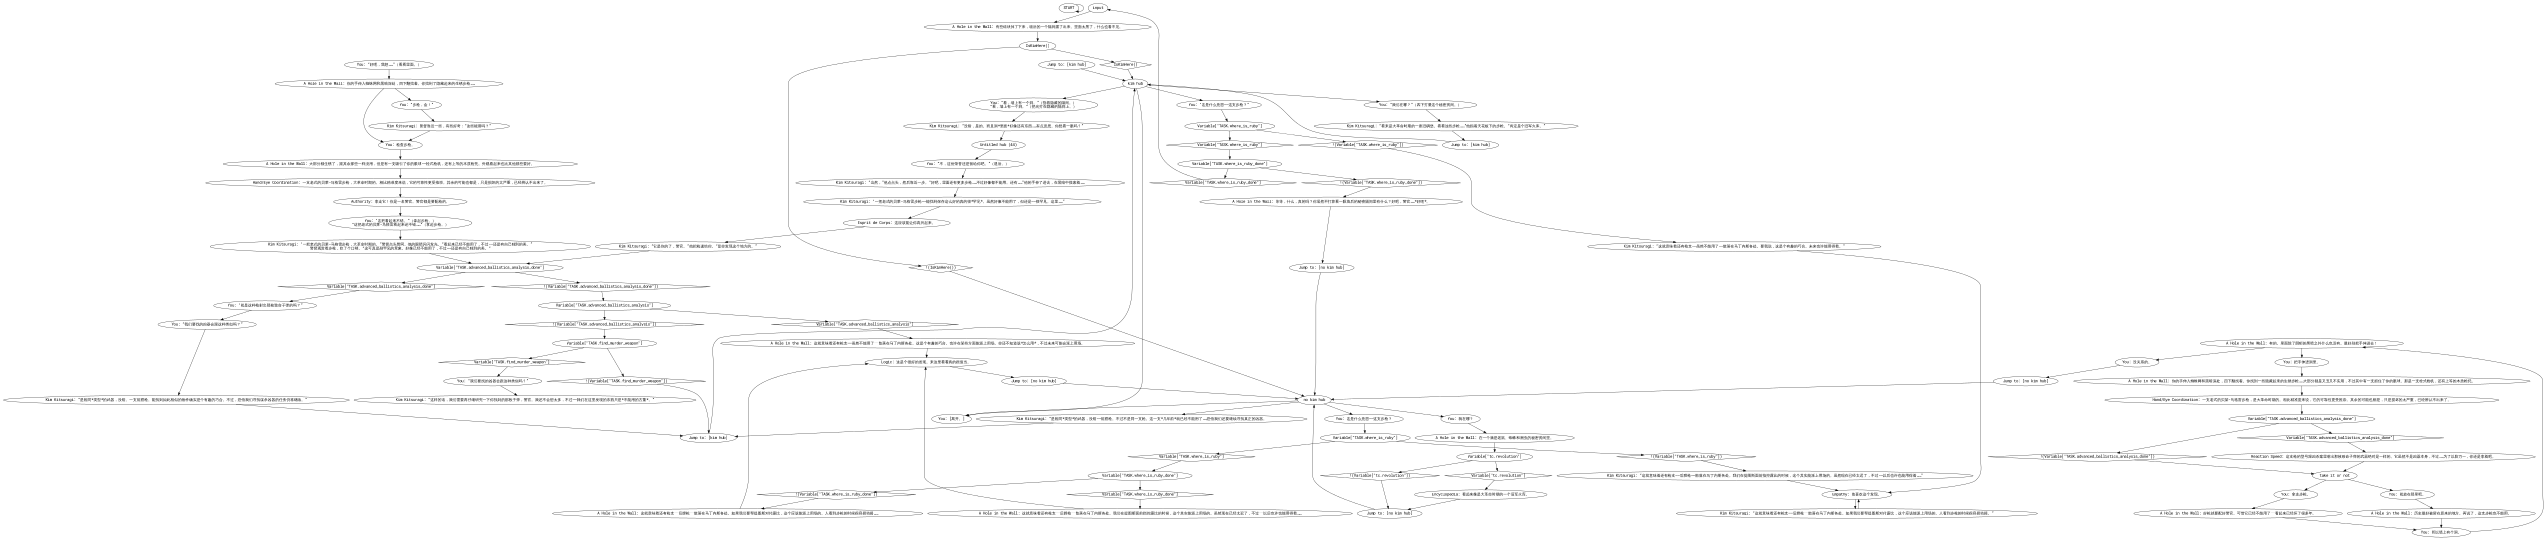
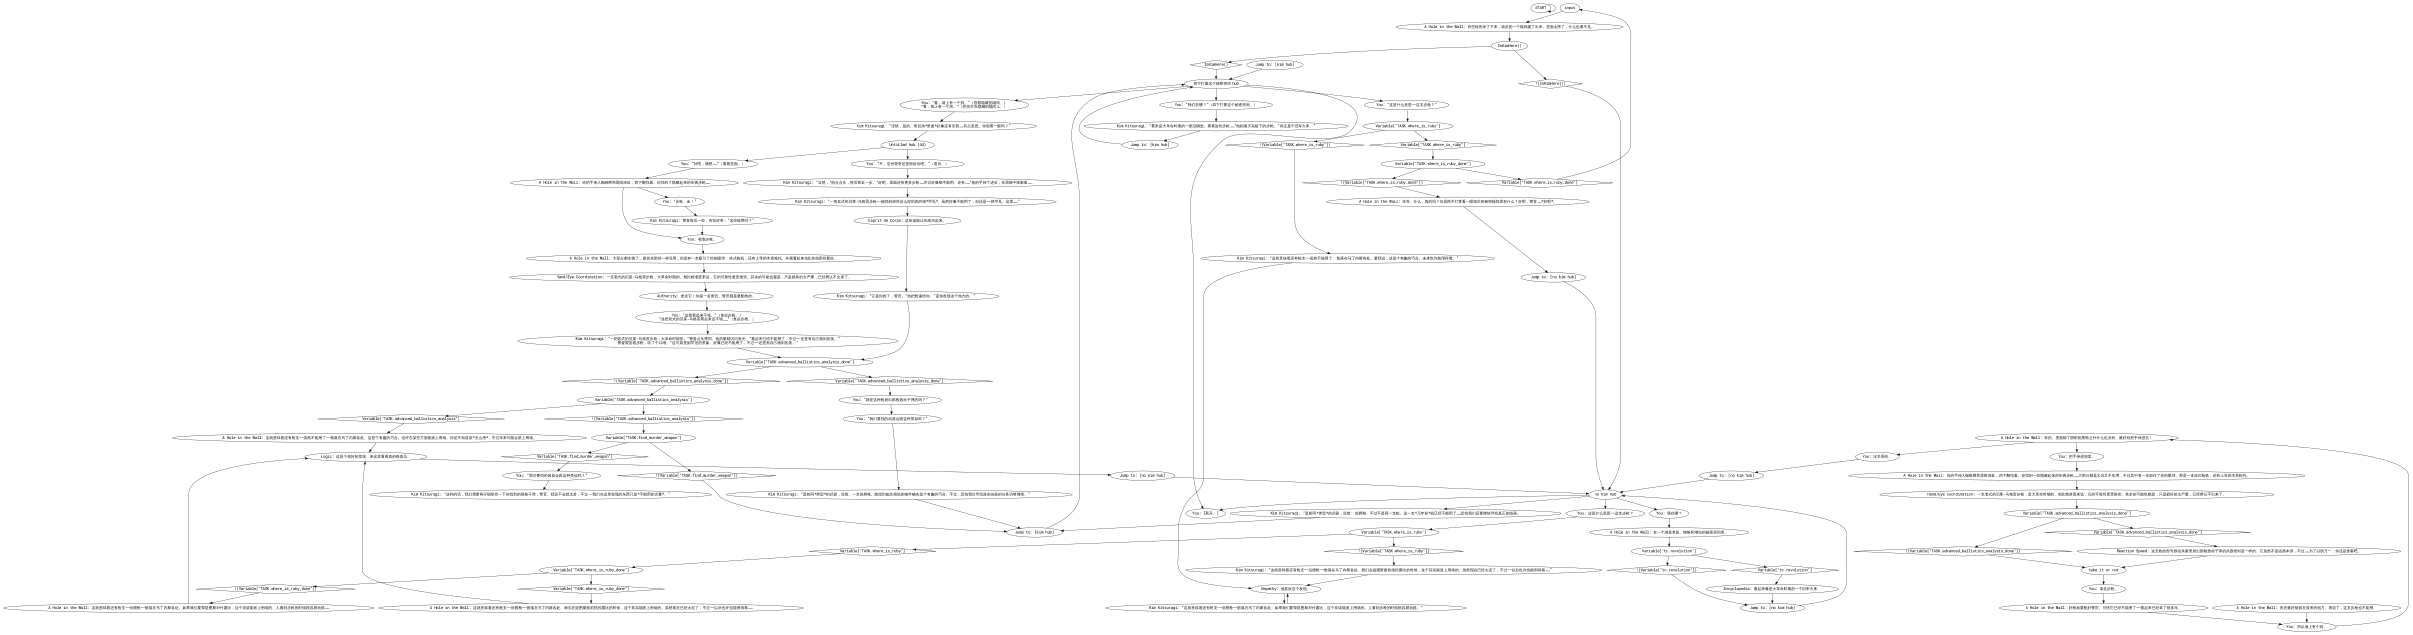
(1135, 84) -> (1216, 84)
none -> (816, 154)
(2407, 495) -> none
